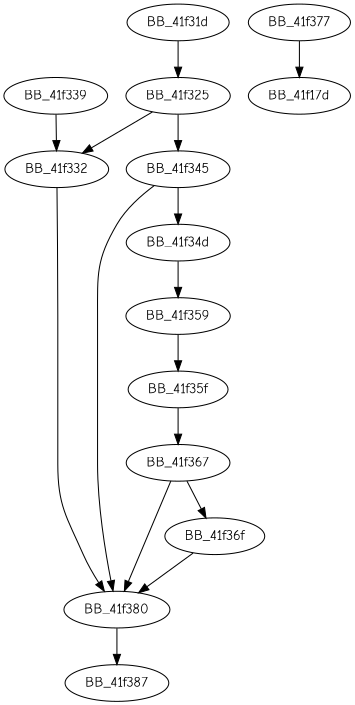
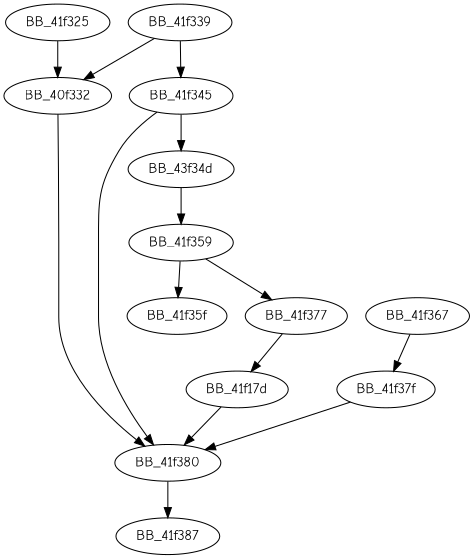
(178, 22) -> none
(178, 128) -> (181, 54)
(57, 169) -> (58, 96)
(178, 243) -> (181, 169)
none -> (234, 277)
(178, 421) -> none
(150, 531) -> (206, 422)
(215, 536) -> (386, 389)
